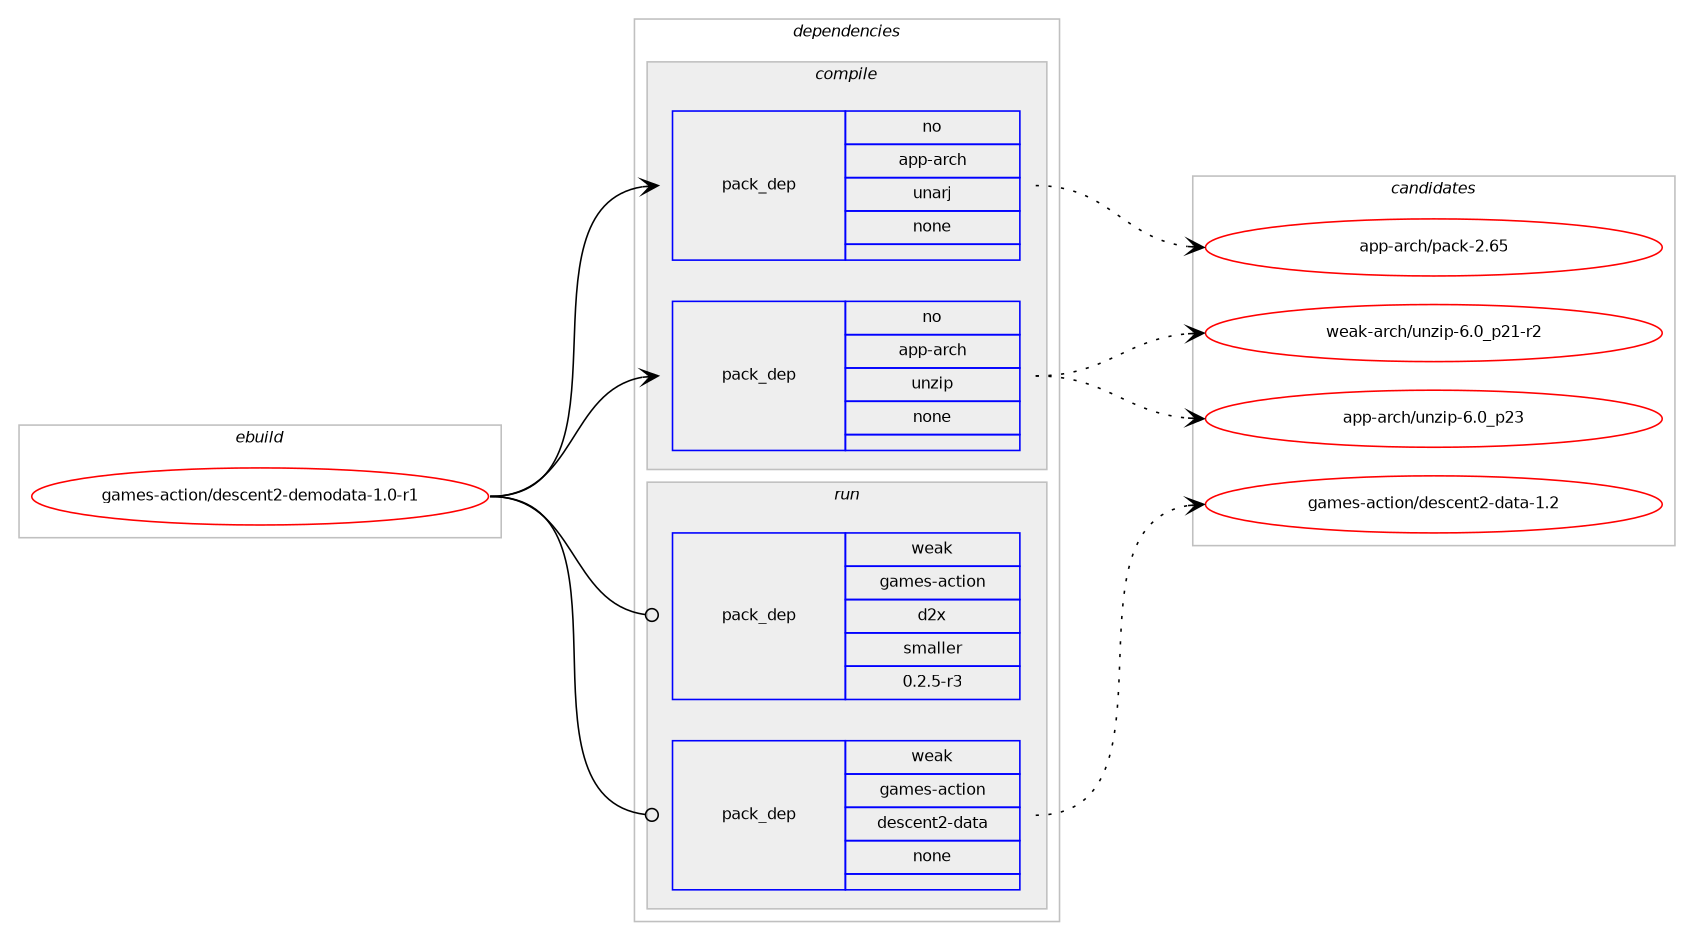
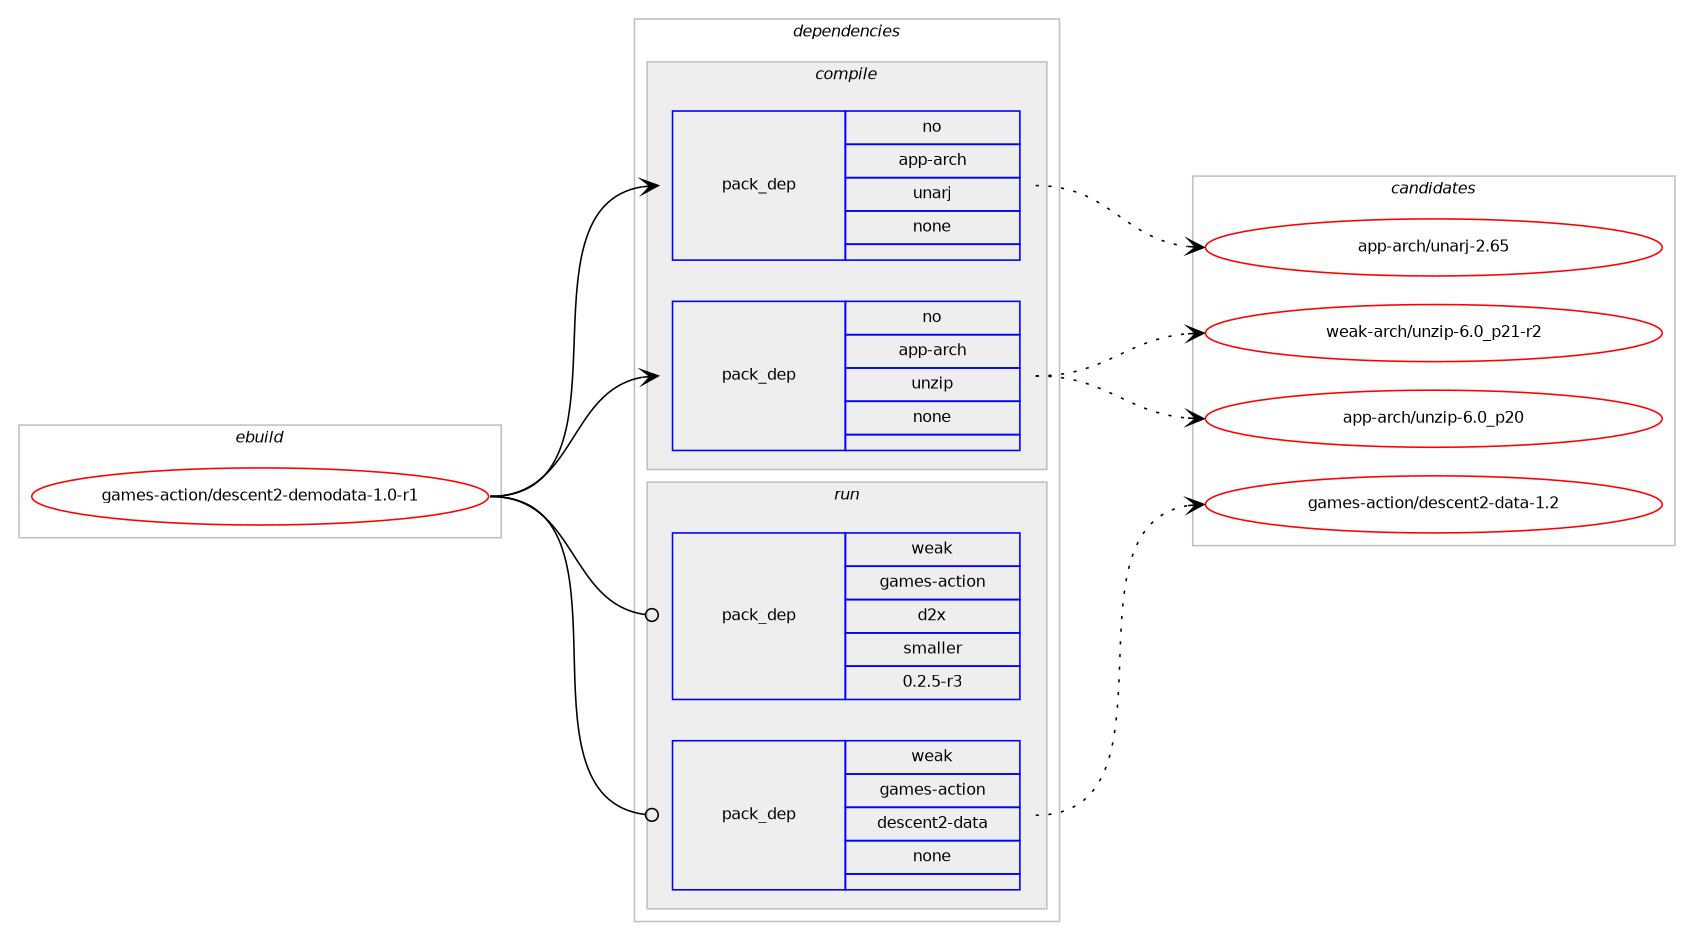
(1434, 247) -> (1434, 247)
(1434, 419) -> (1434, 419)
